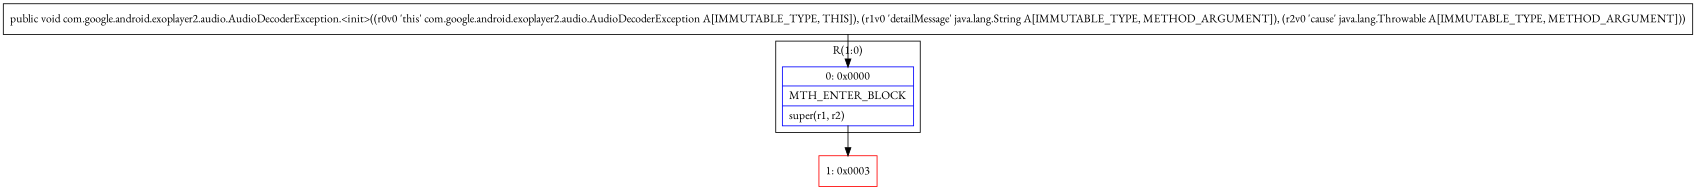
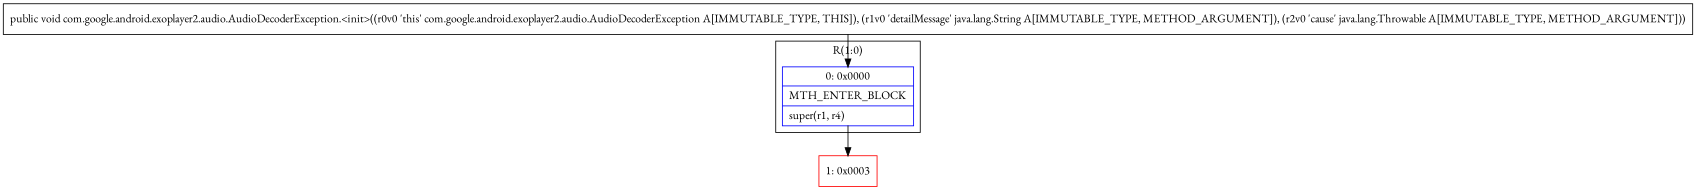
(817, 115) -> (817, 115)
